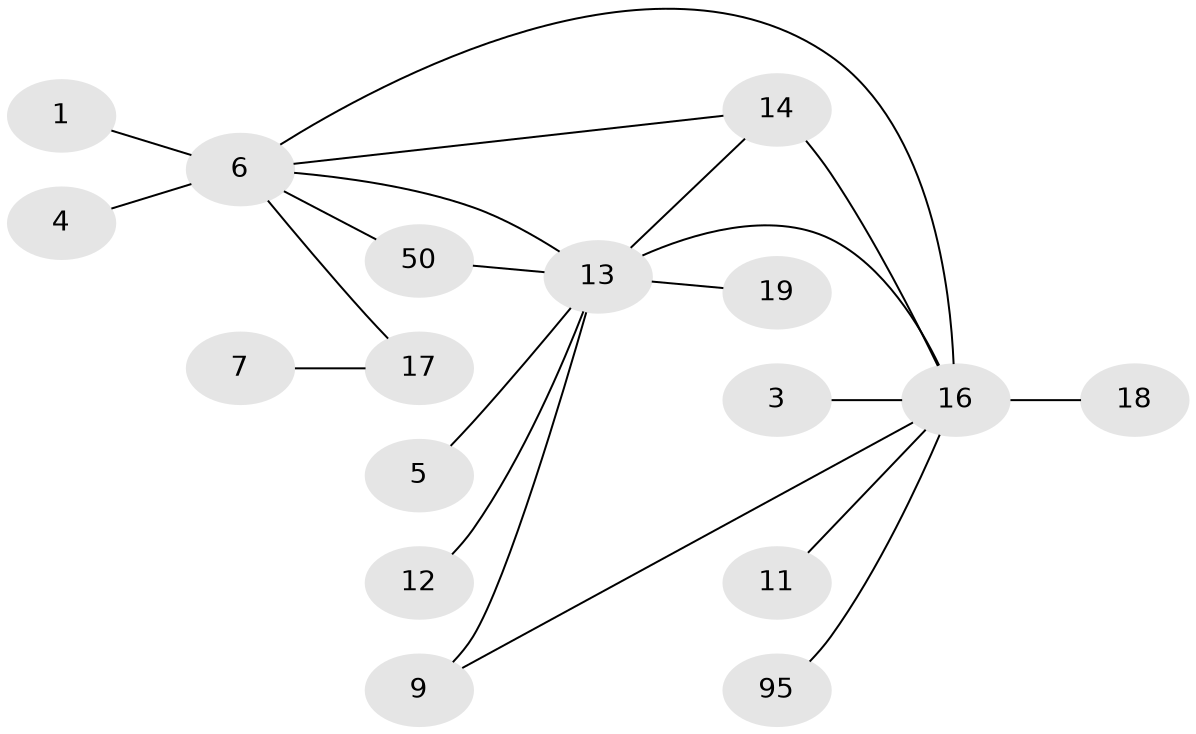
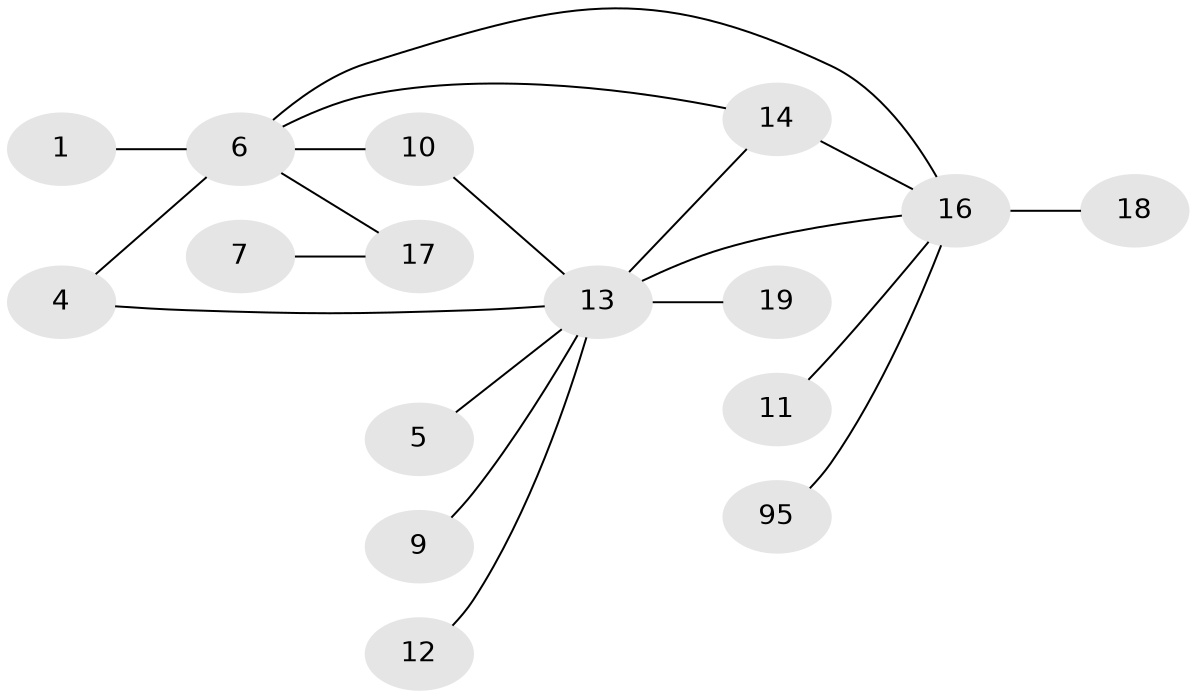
(432, 195) -> (330, 313)
(419, 261) -> (419, 149)
(777, 400) -> none
(688, 545) -> none
